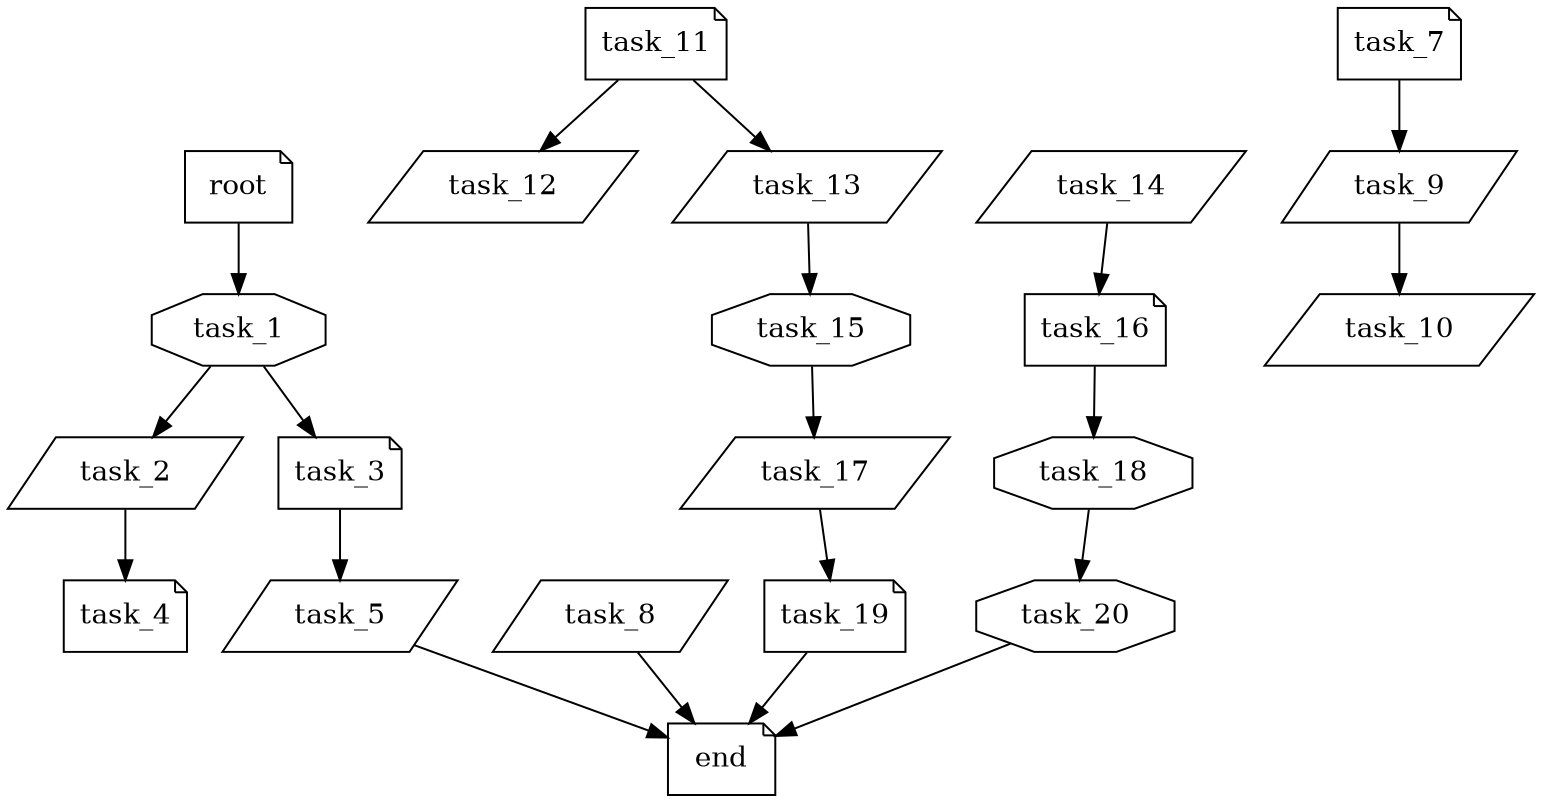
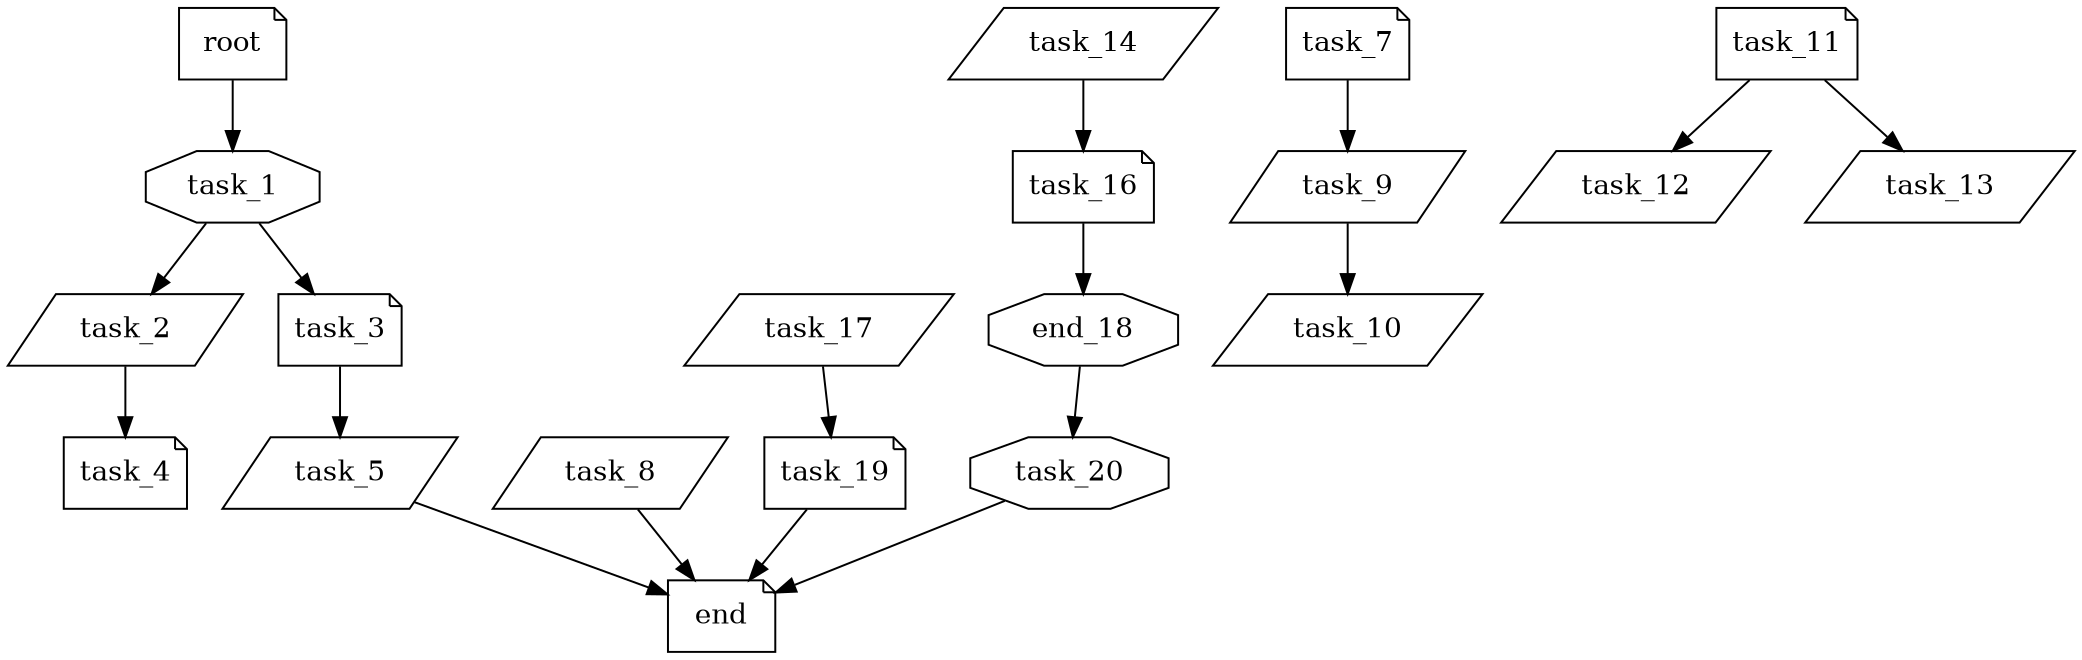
(811, 330) -> none
(1093, 473) -> (1083, 330)
